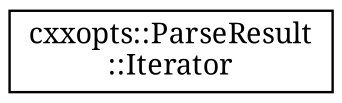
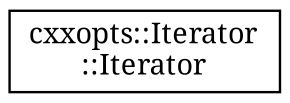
(171, 51) -> (145, 51)
